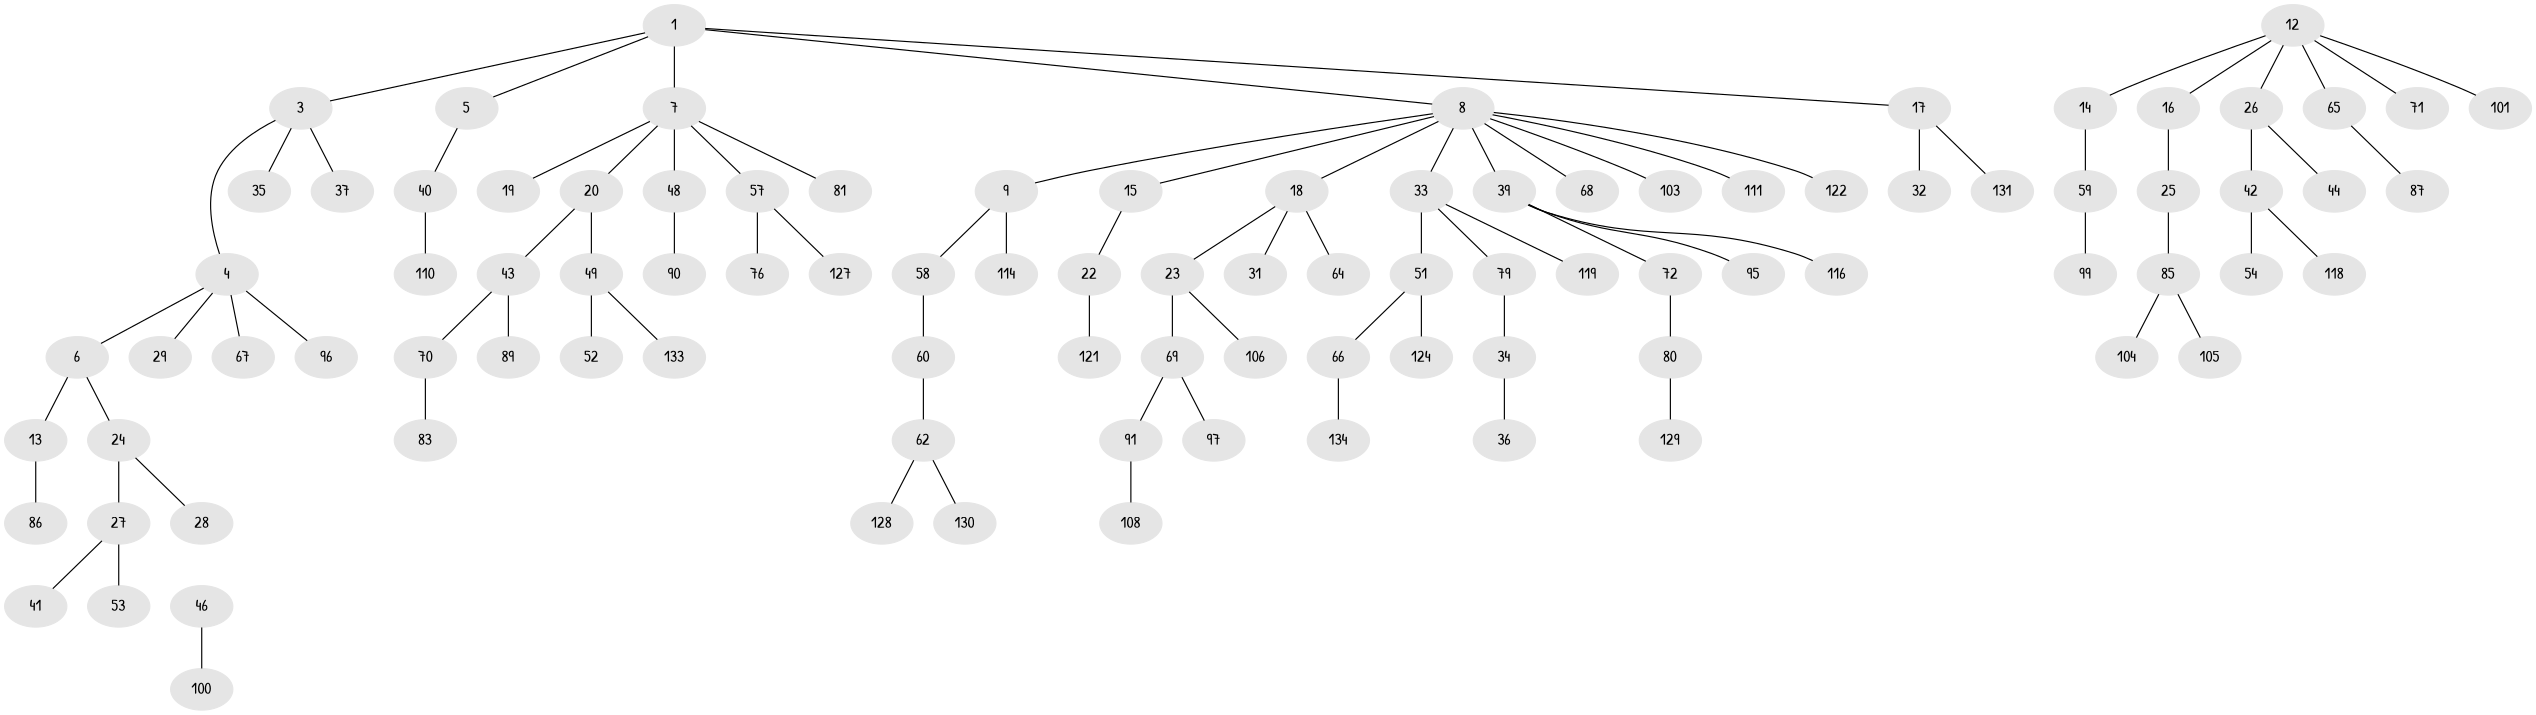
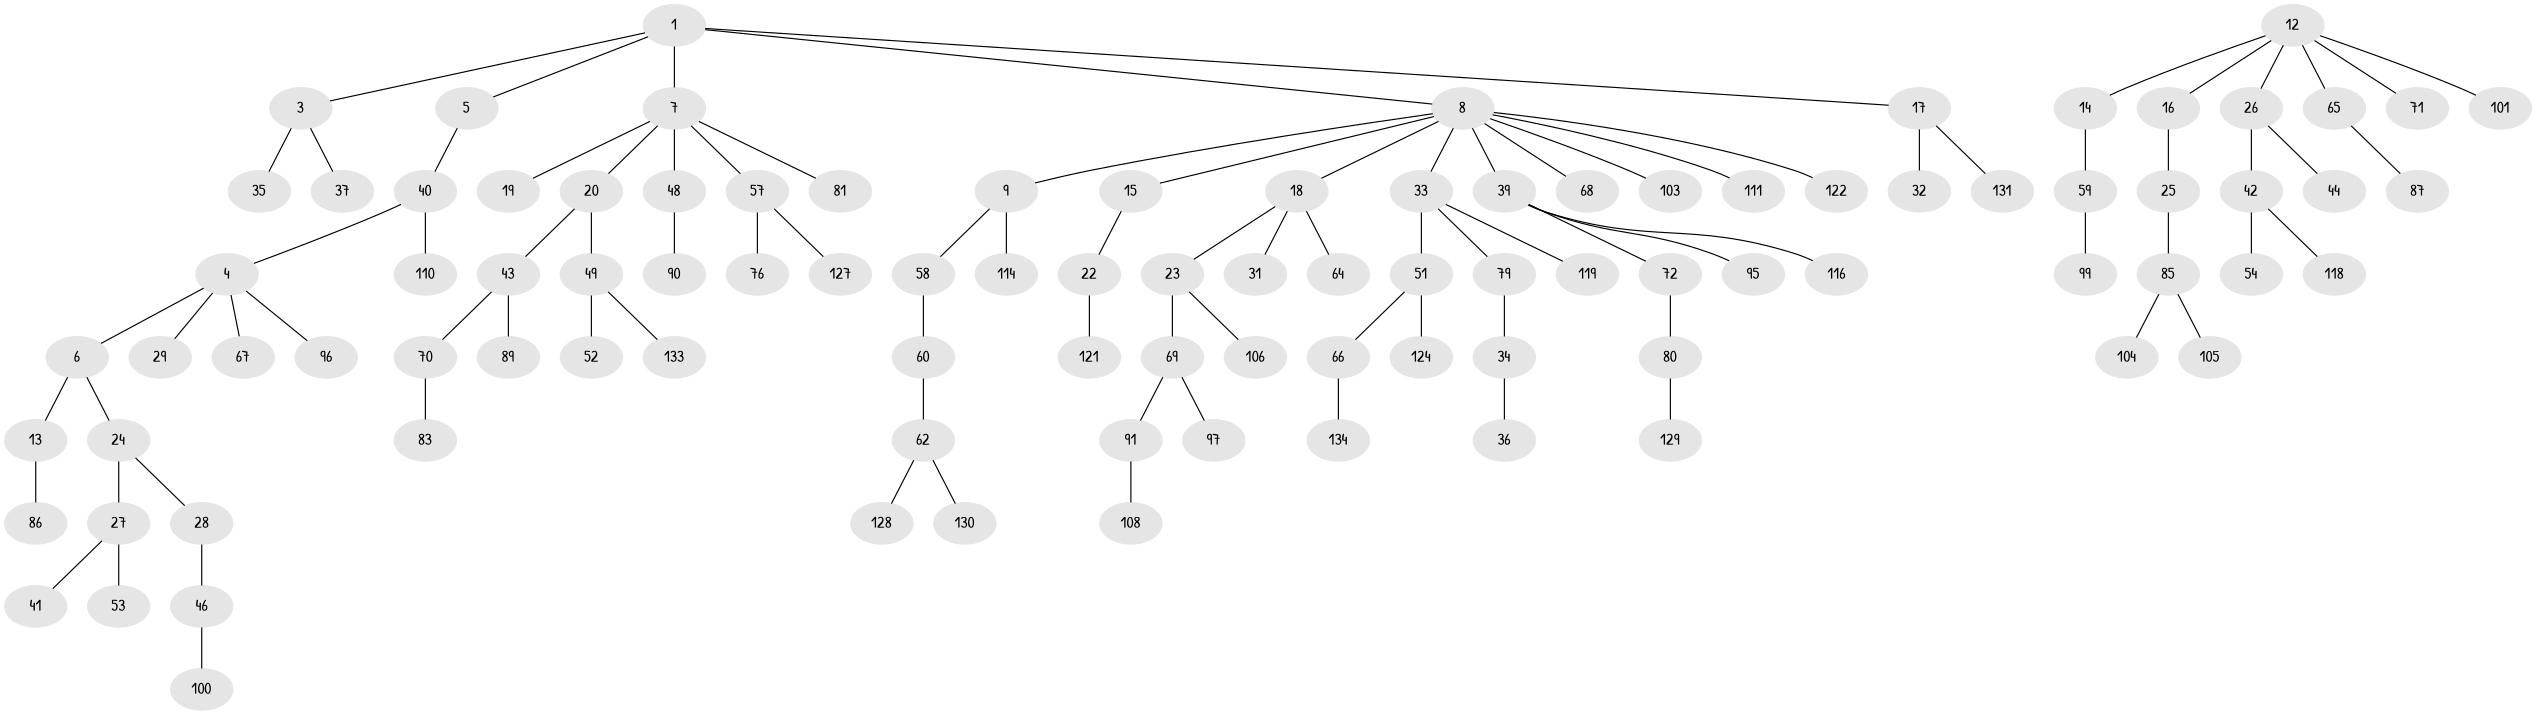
(216, 174) -> (328, 235)
none -> (202, 565)
